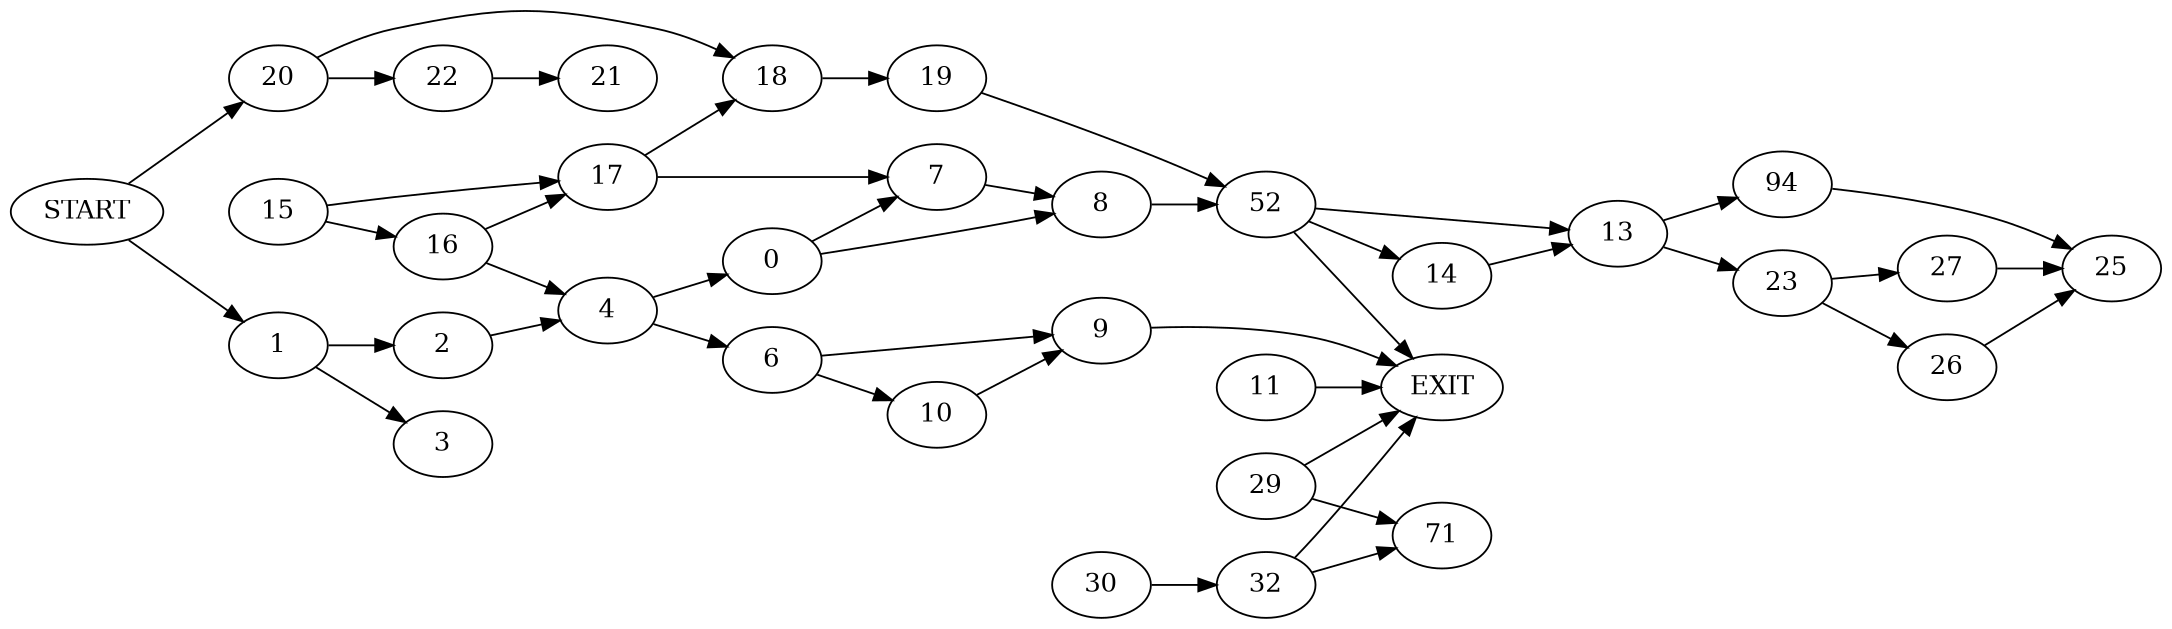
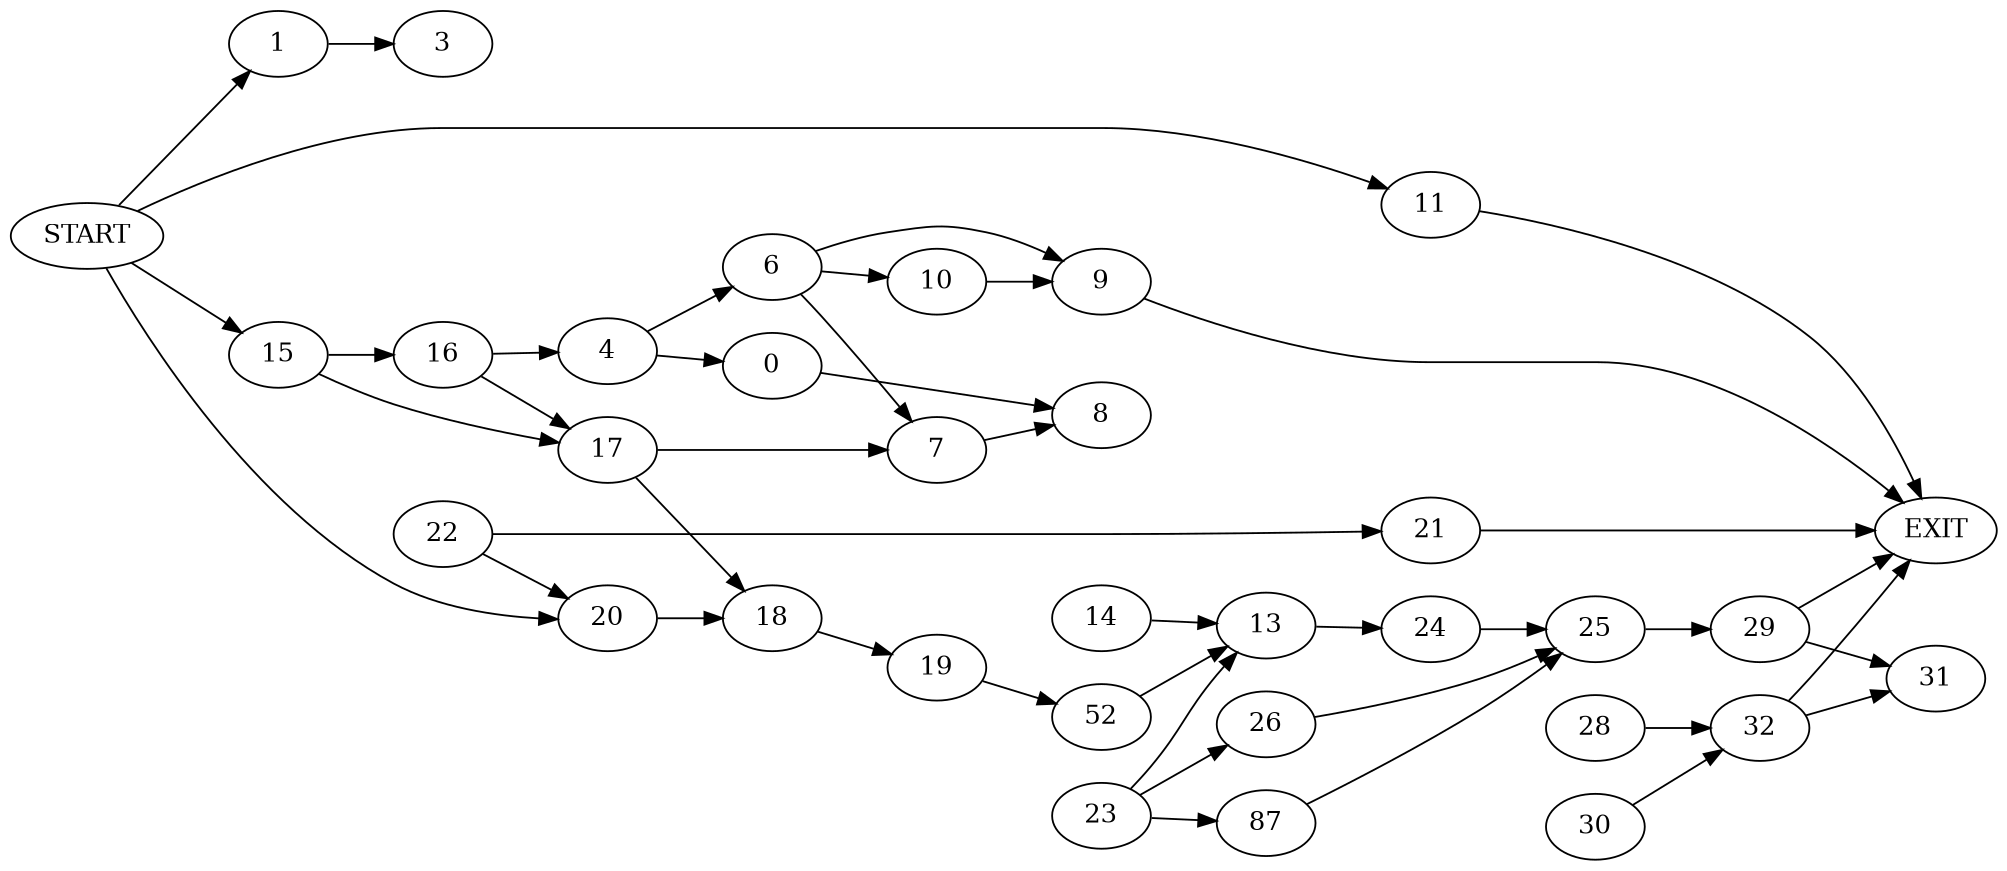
(352, 78) -> (517, 572)
none -> (750, 128)
(1783, 184) -> (1431, 629)
(1175, 204) -> none
(846, 223) -> (851, 350)
(1345, 236) -> none
(1692, 256) -> (1179, 729)
(1947, 269) -> (1266, 823)
(1347, 288) -> (1668, 530)
none -> (179, 293)
(443, 345) -> none
(1442, 536) -> (1936, 679)
none -> (1669, 629)
none -> (1595, 728)
